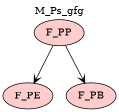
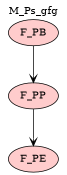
(74, 61) -> (33, 61)
